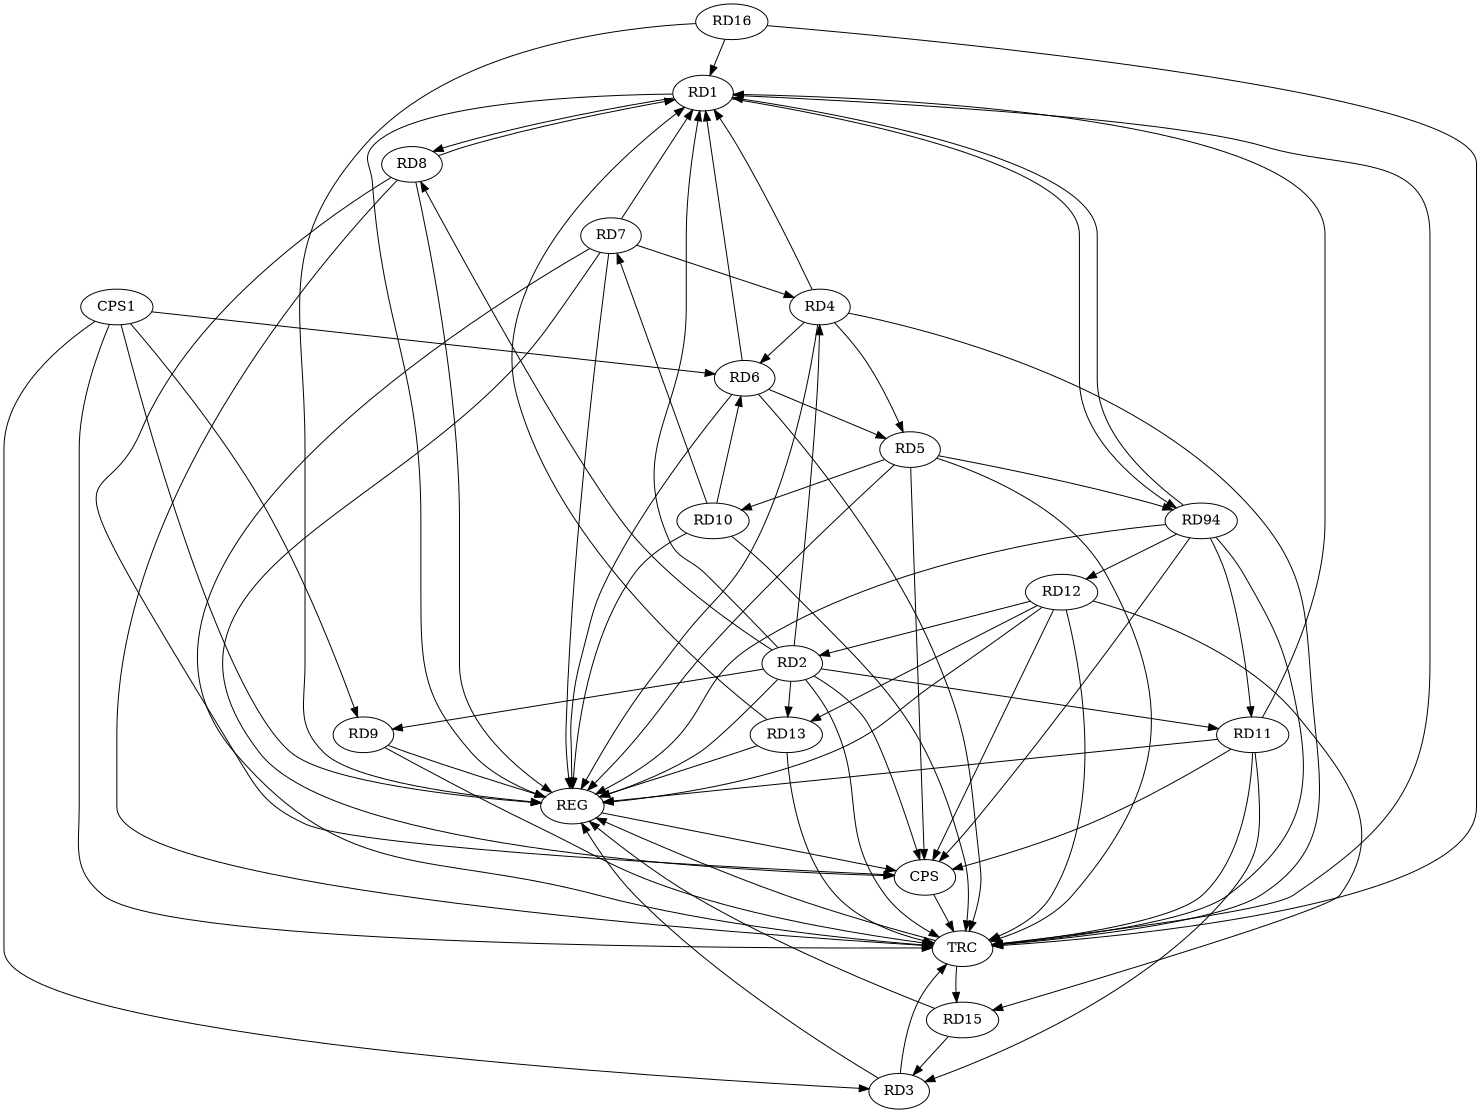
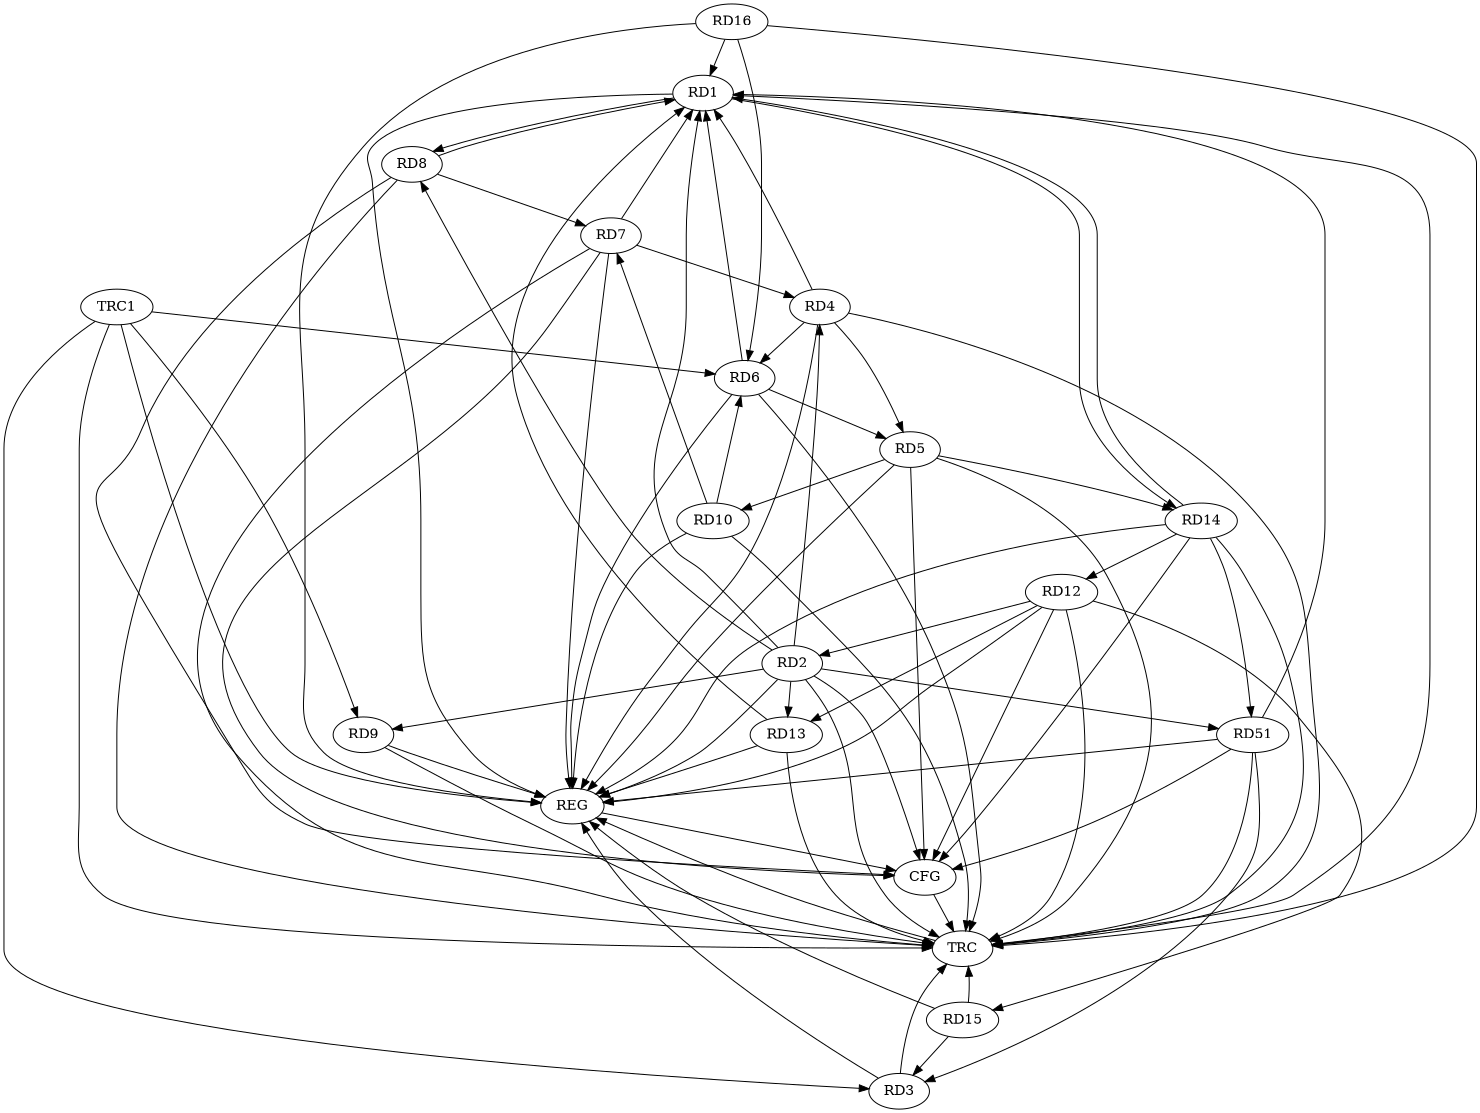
none -> (762, 202)
(117, 307) -> (117, 307)
(459, 498) -> (507, 198)
(1201, 521) -> (1201, 521)
(1253, 735) -> (1253, 735)
(925, 877) -> (925, 877)
(956, 979) -> (969, 989)
